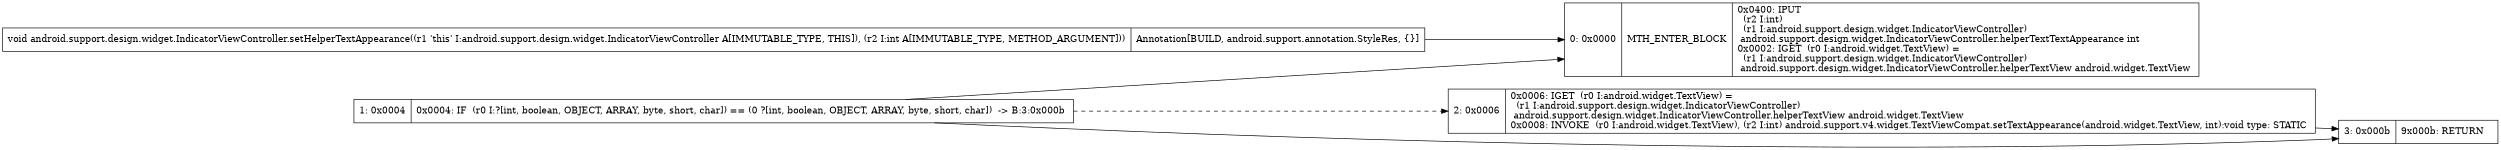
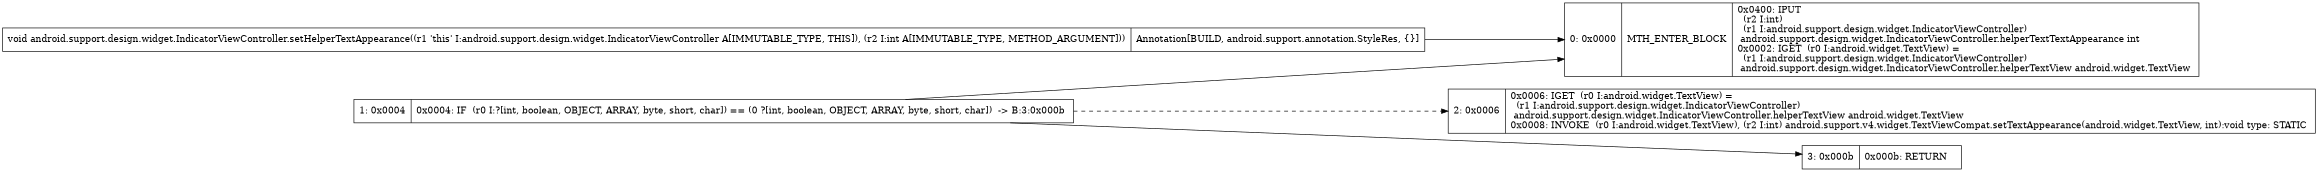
(2324, 128) -> none
(2447, 132) -> (1910, 157)
